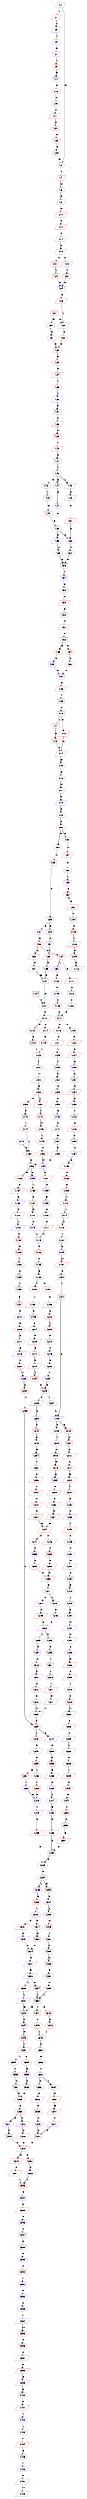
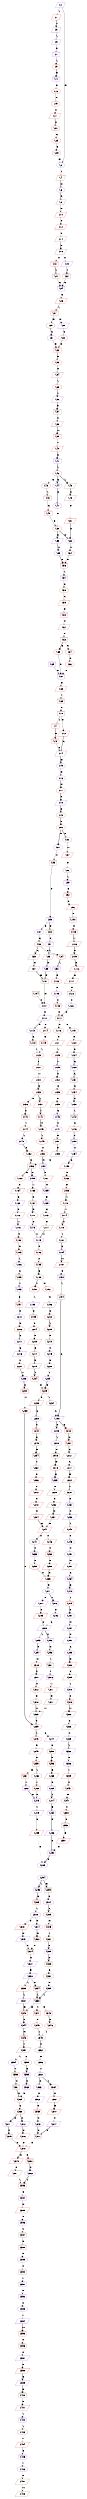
(62, 313) -> (58, 306)
(55, 657) -> (60, 664)
(70, 902) -> (67, 901)
(65, 969) -> (74, 975)
(28, 1141) -> (24, 1135)
(43, 1732) -> (43, 1732)
(43, 1871) -> none
